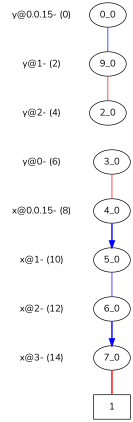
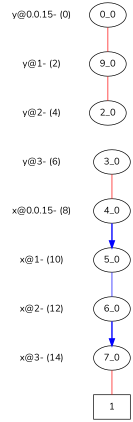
(108, 40) -> (108, 40)
(42, 162) -> (42, 162)
(112, 383) -> (112, 383)
